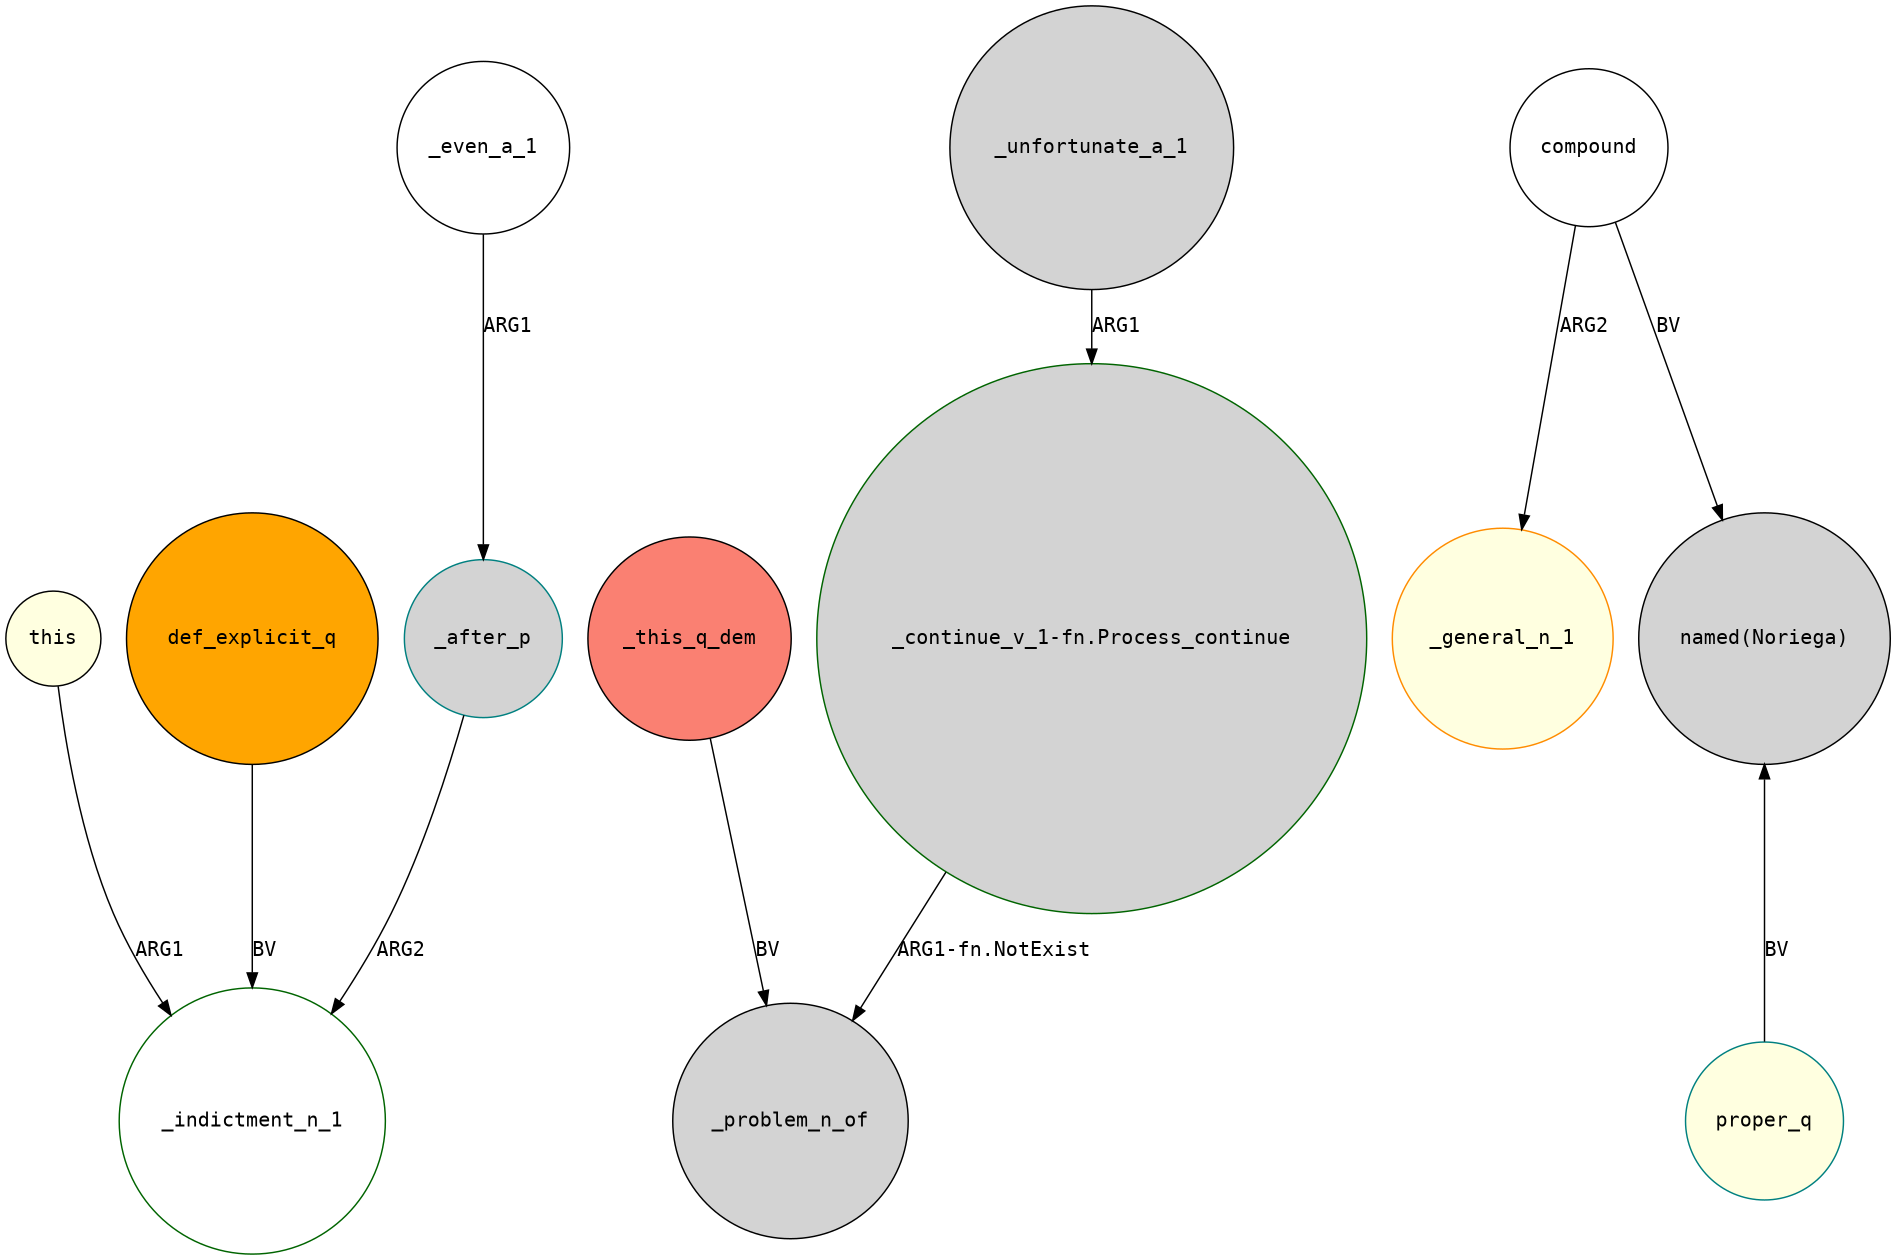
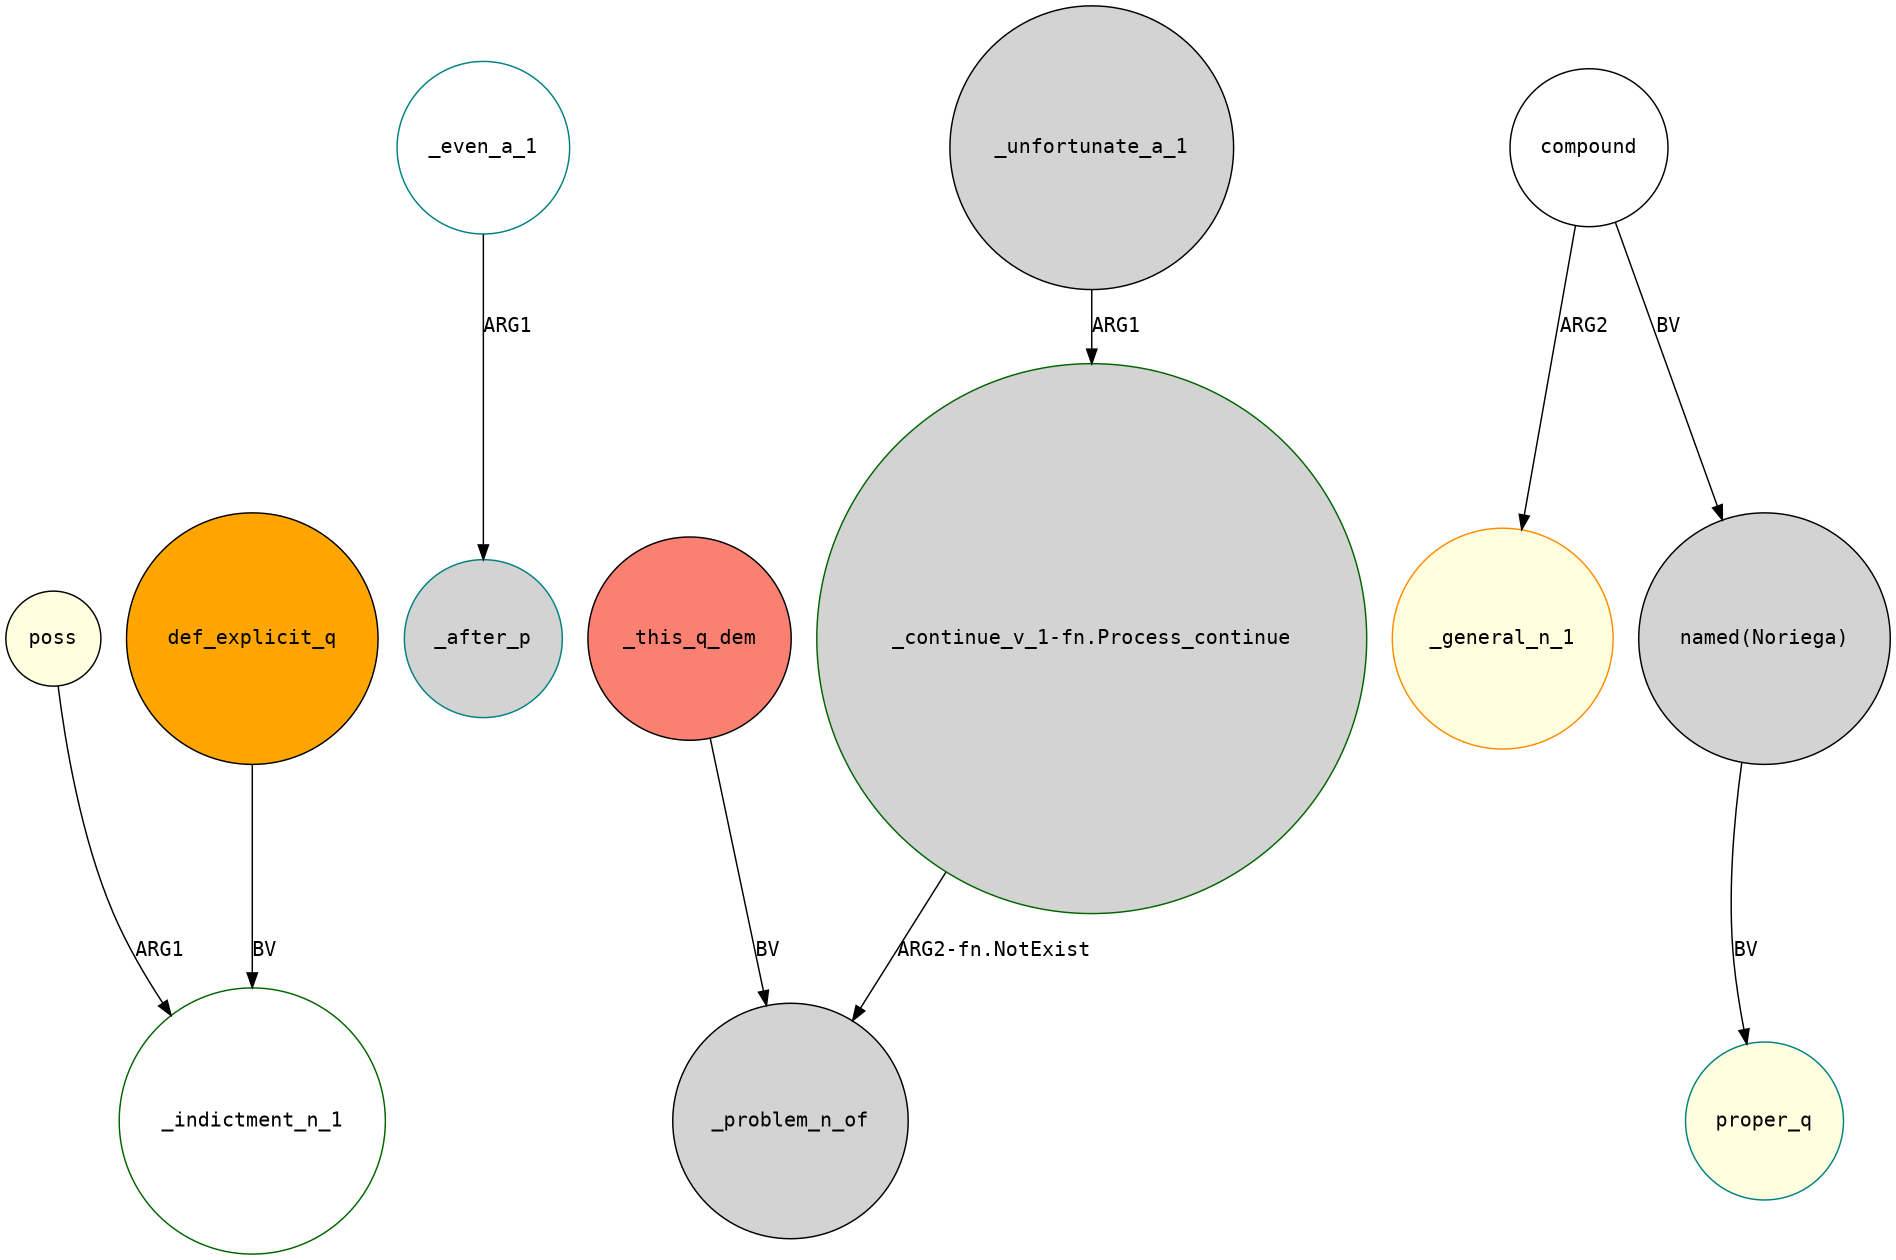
(483, 148) -> (483, 148)
(53, 639) -> (53, 639)
(414, 864) -> none
(1765, 911) -> (1731, 896)
(994, 951) -> (994, 951)
